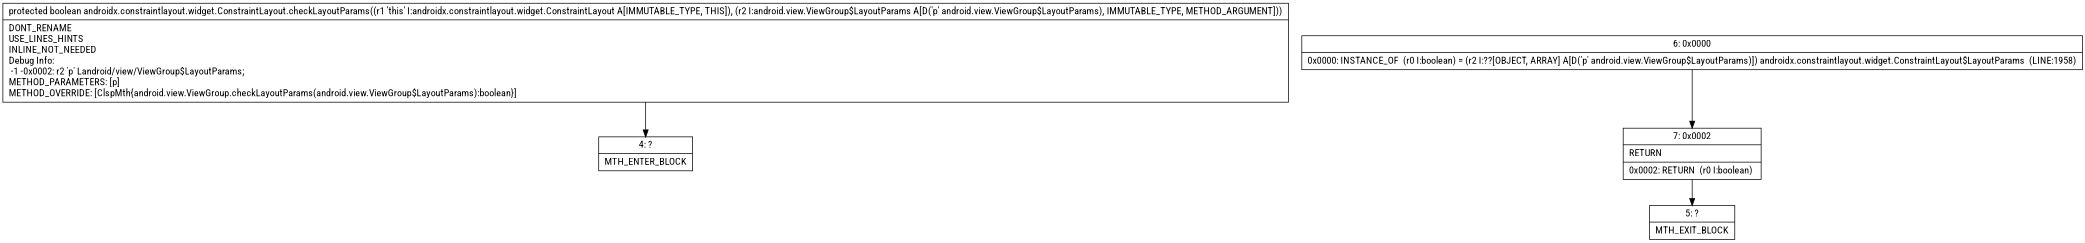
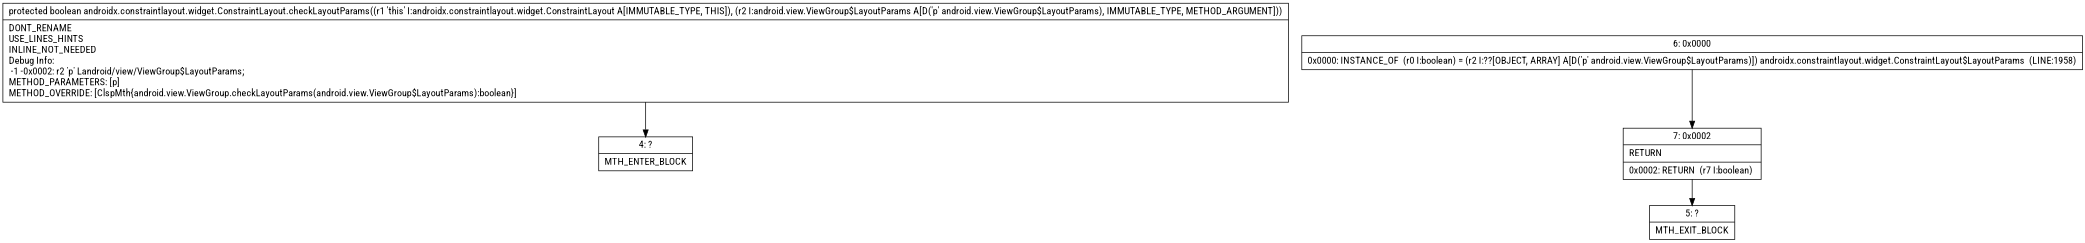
(1692, 170) -> (1692, 170)
